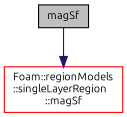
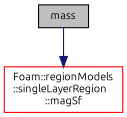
(64, 16) -> (64, 16)
